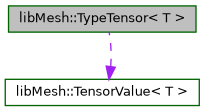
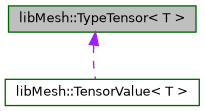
(111, 49) -> (94, 62)
